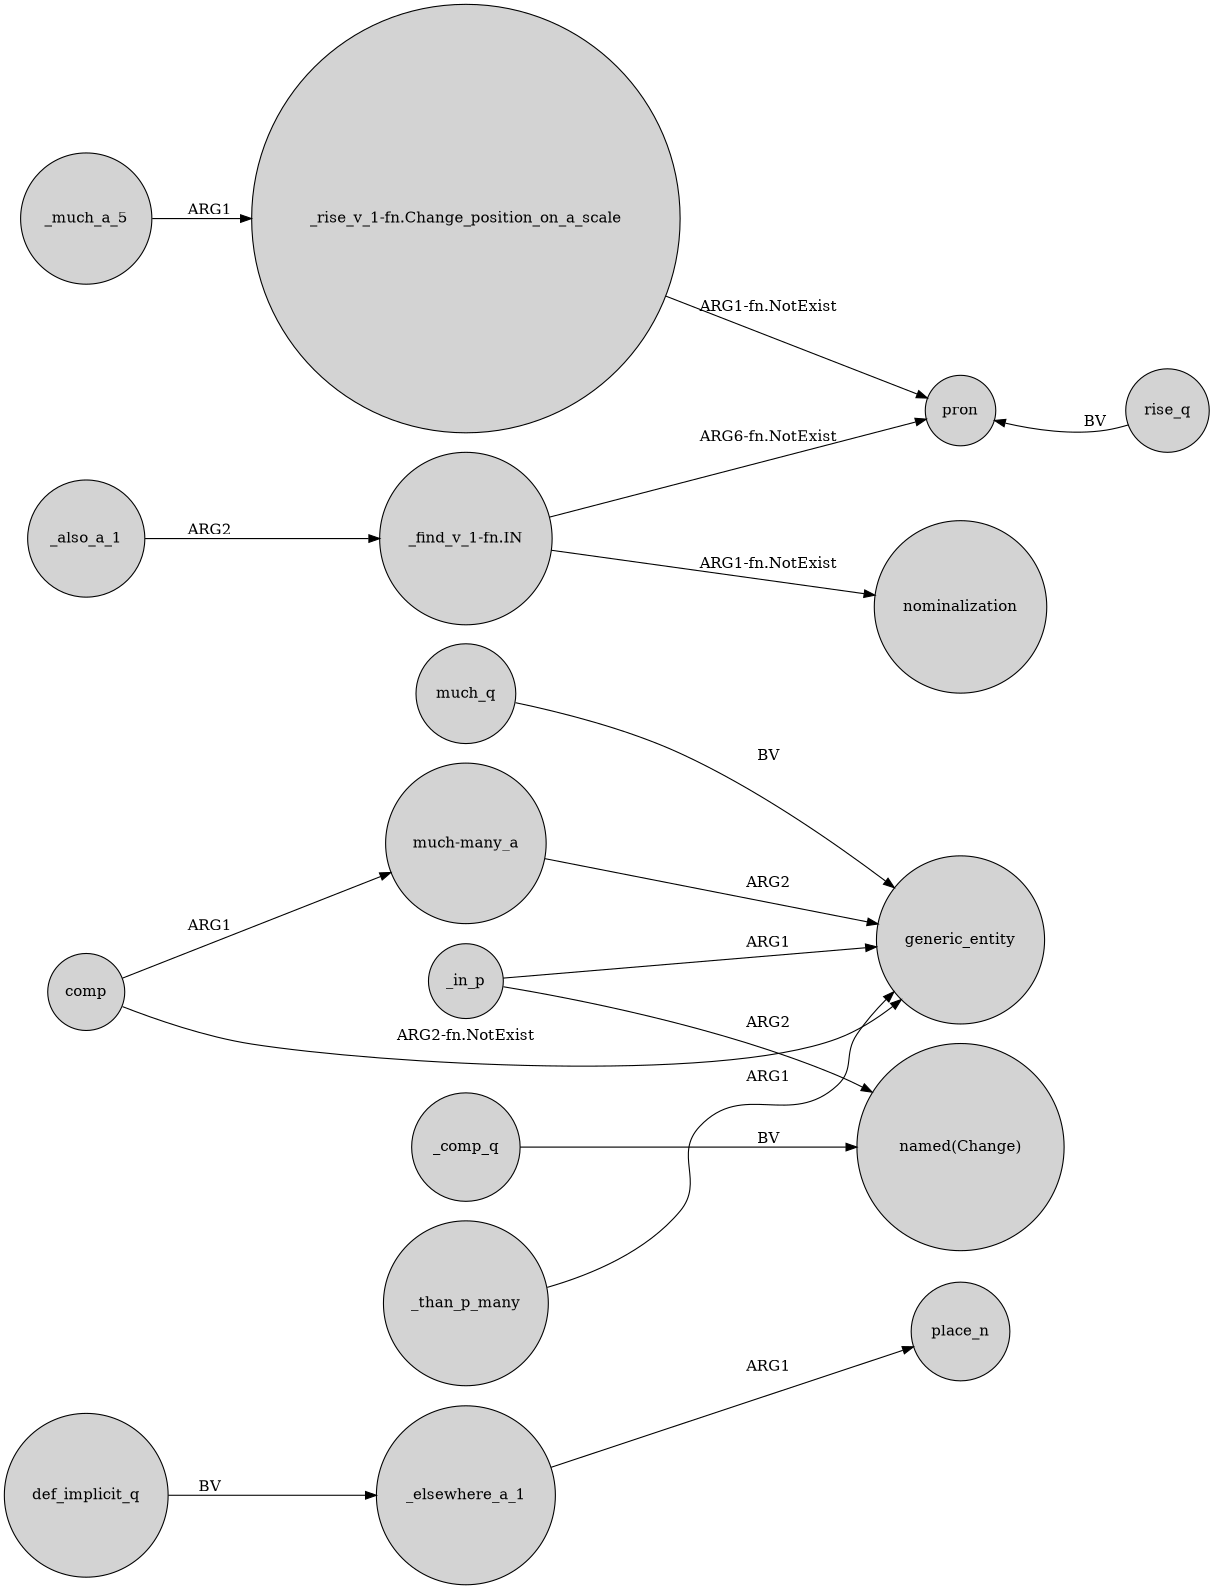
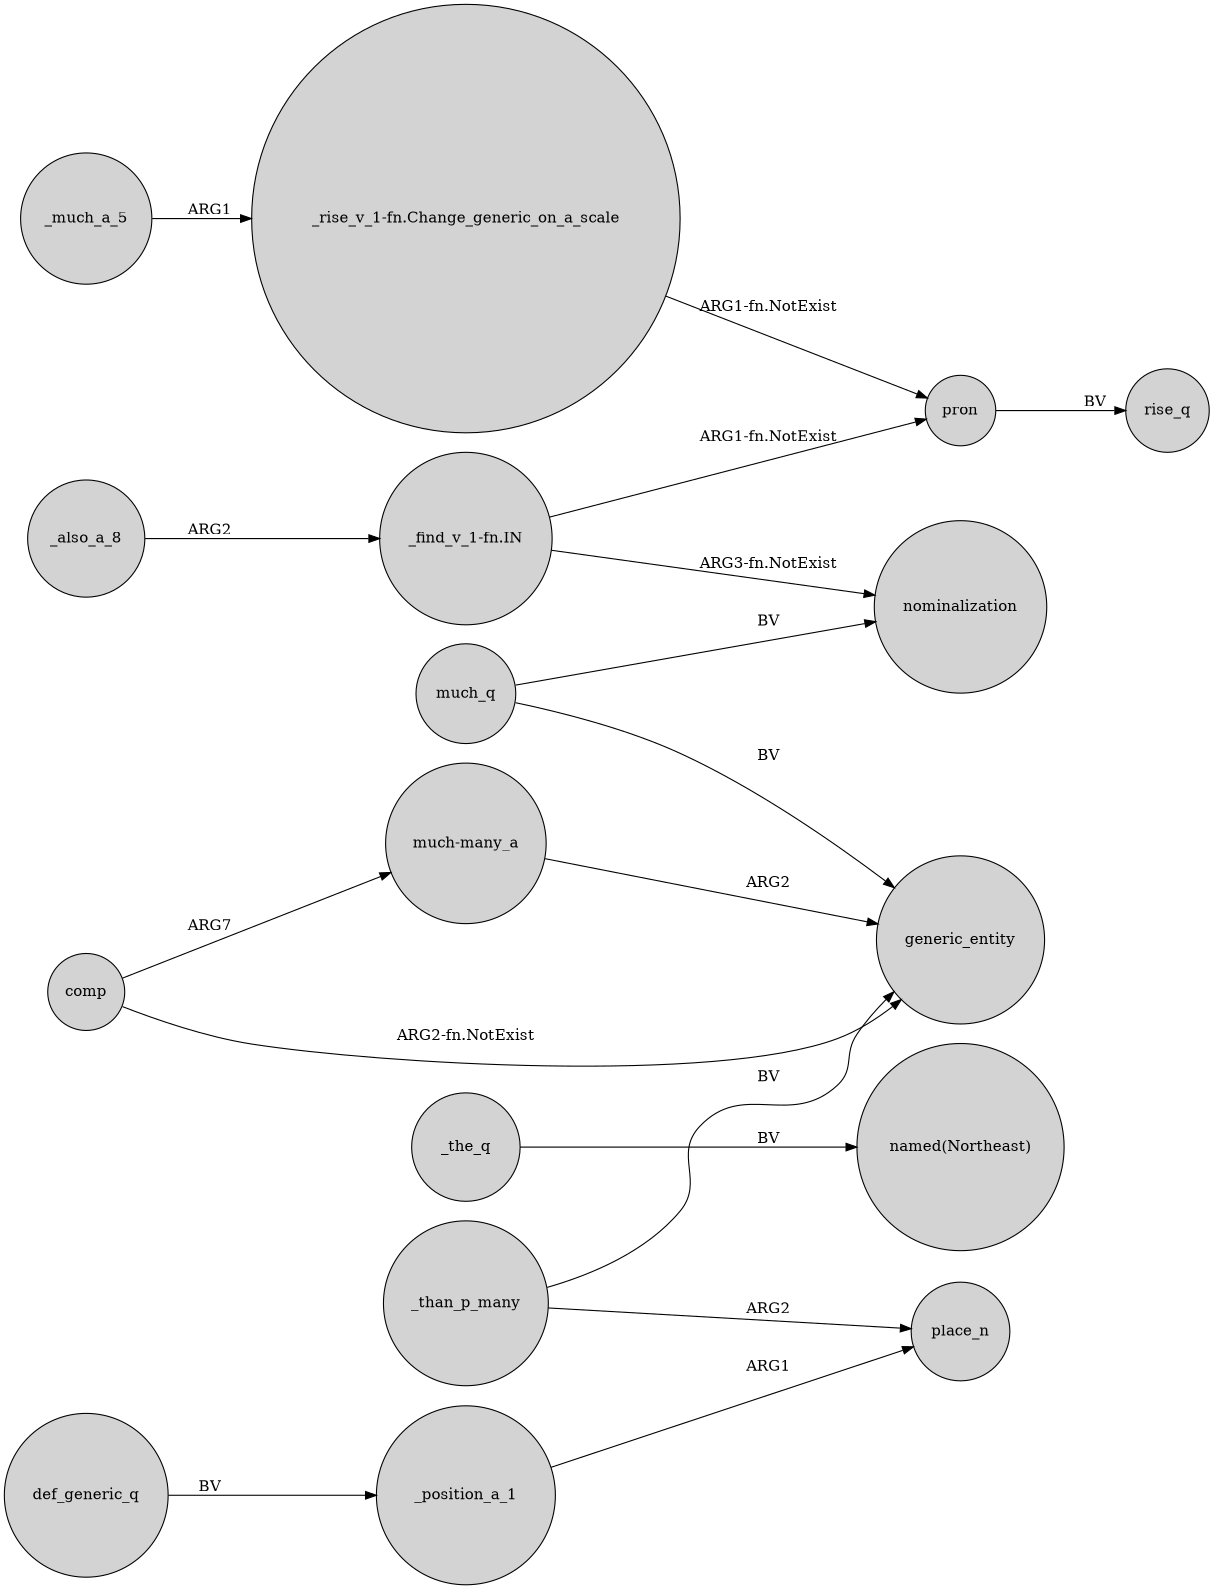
(466, 219) -> (466, 219)
(1067, 432) -> (1055, 411)
(769, 437) -> (769, 437)
(86, 539) -> (86, 539)
(769, 564) -> (769, 564)
none -> (690, 654)
(210, 926) -> (210, 926)
(466, 981) -> none
(769, 1077) -> (769, 1077)
(466, 1147) -> (466, 1147)
(961, 1147) -> (961, 1147)
none -> (724, 1318)
(86, 1495) -> (86, 1495)
(466, 1495) -> (466, 1495)
